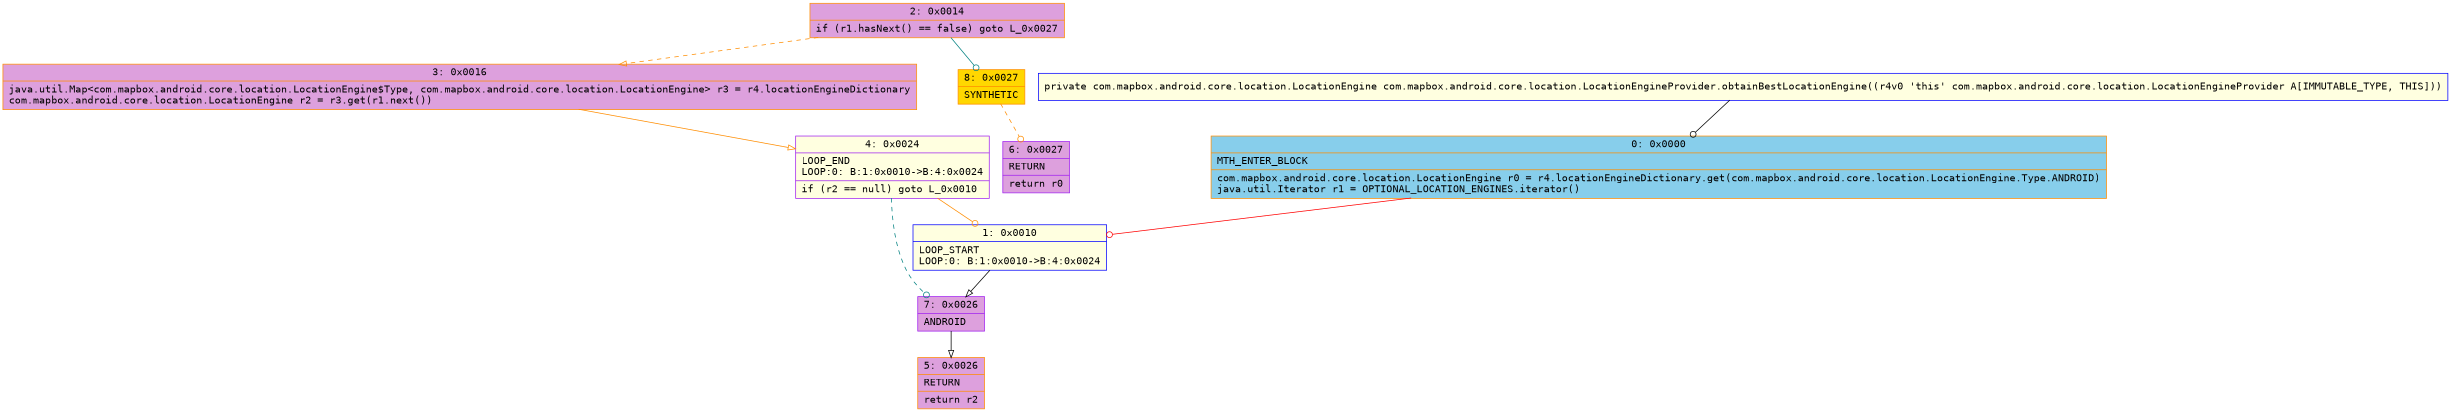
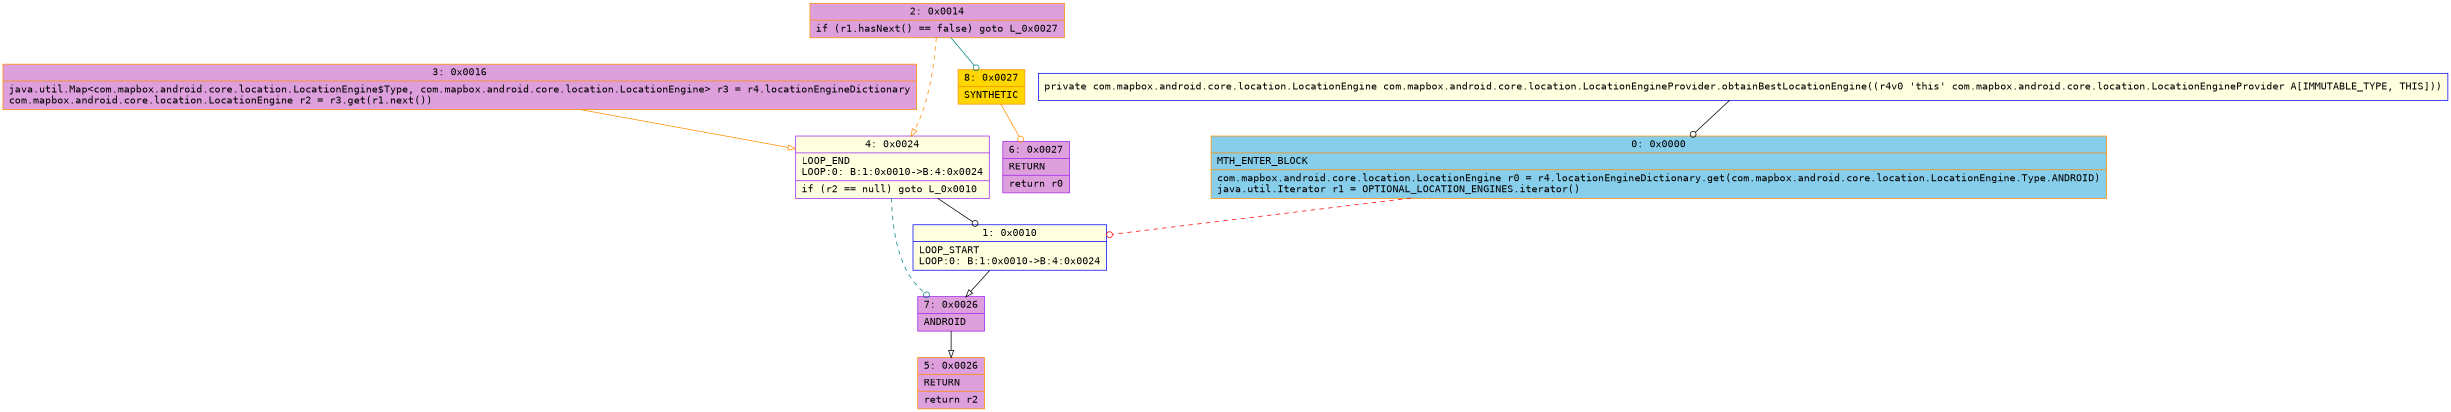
(722, 50) -> (930, 85)
(1010, 120) -> (1010, 120)
(955, 210) -> (955, 210)
(1262, 216) -> (1262, 216)
